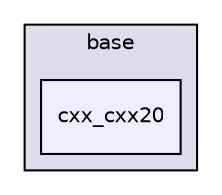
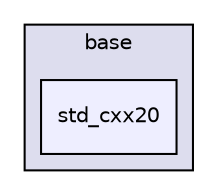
(111, 117) -> (109, 117)
